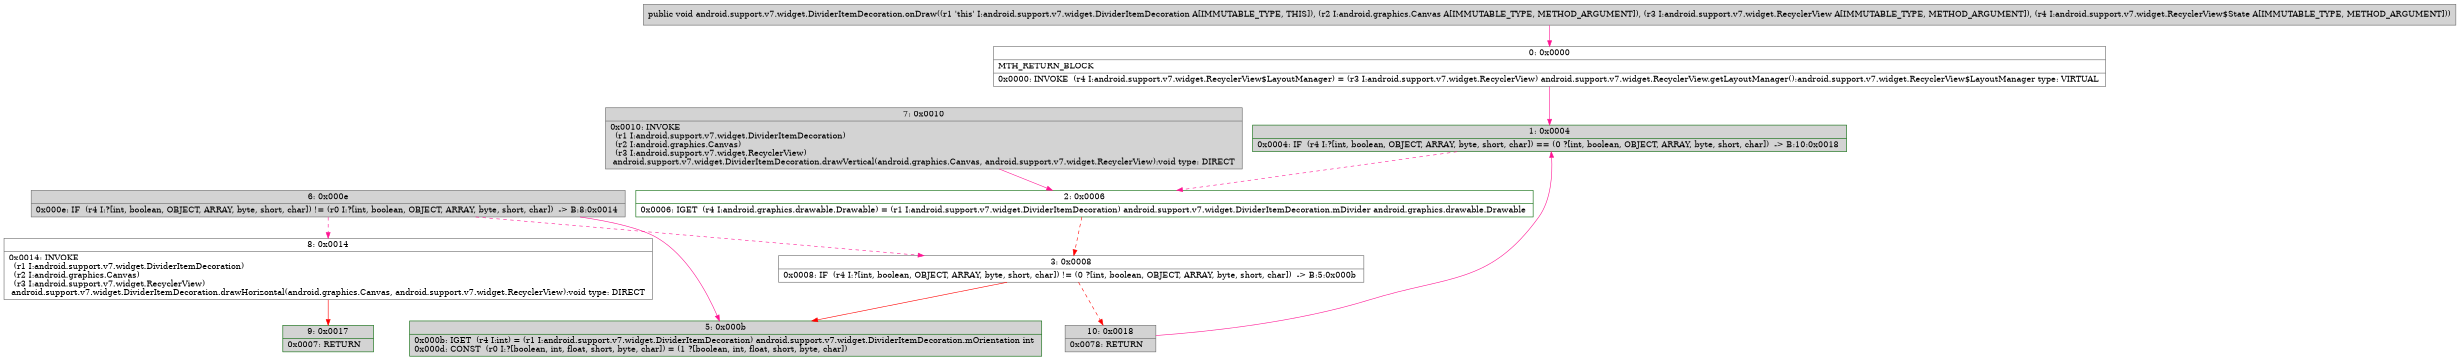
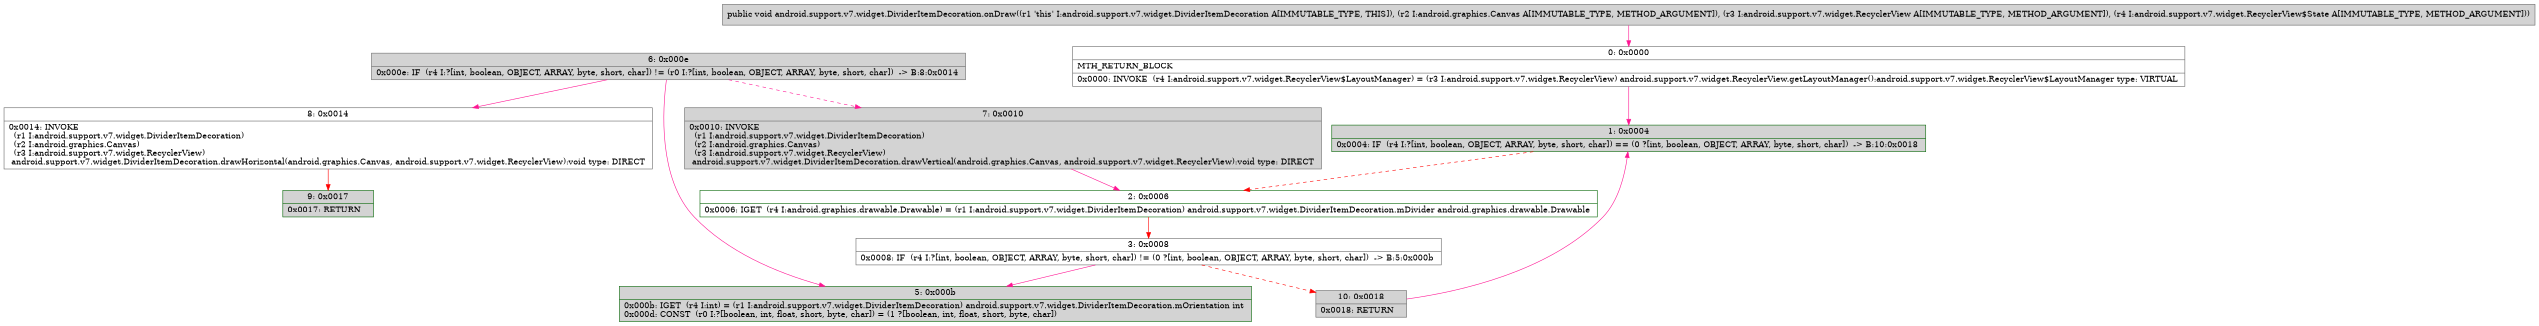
(1320, 171) -> (1392, 171)
(328, 225) -> (543, 93)
(1078, 233) -> (1149, 225)
(697, 236) -> (792, 93)
(912, 301) -> (1054, 275)
(328, 345) -> (328, 210)
(1110, 345) -> (1361, 310)
